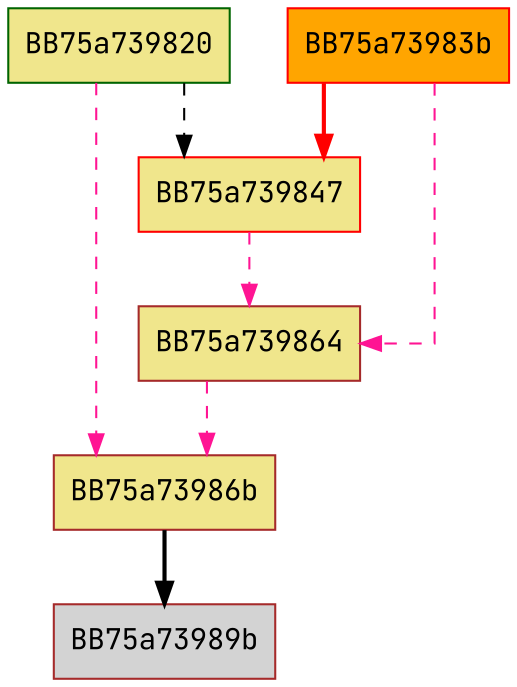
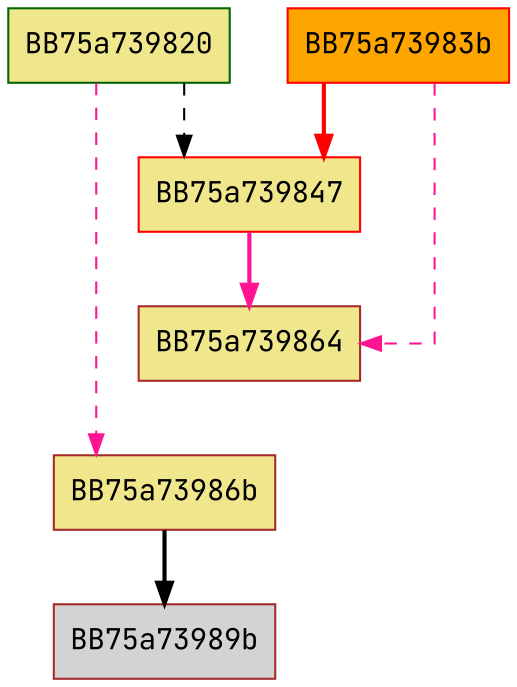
(249, 258) -> (249, 258)
(207, 407) -> none
